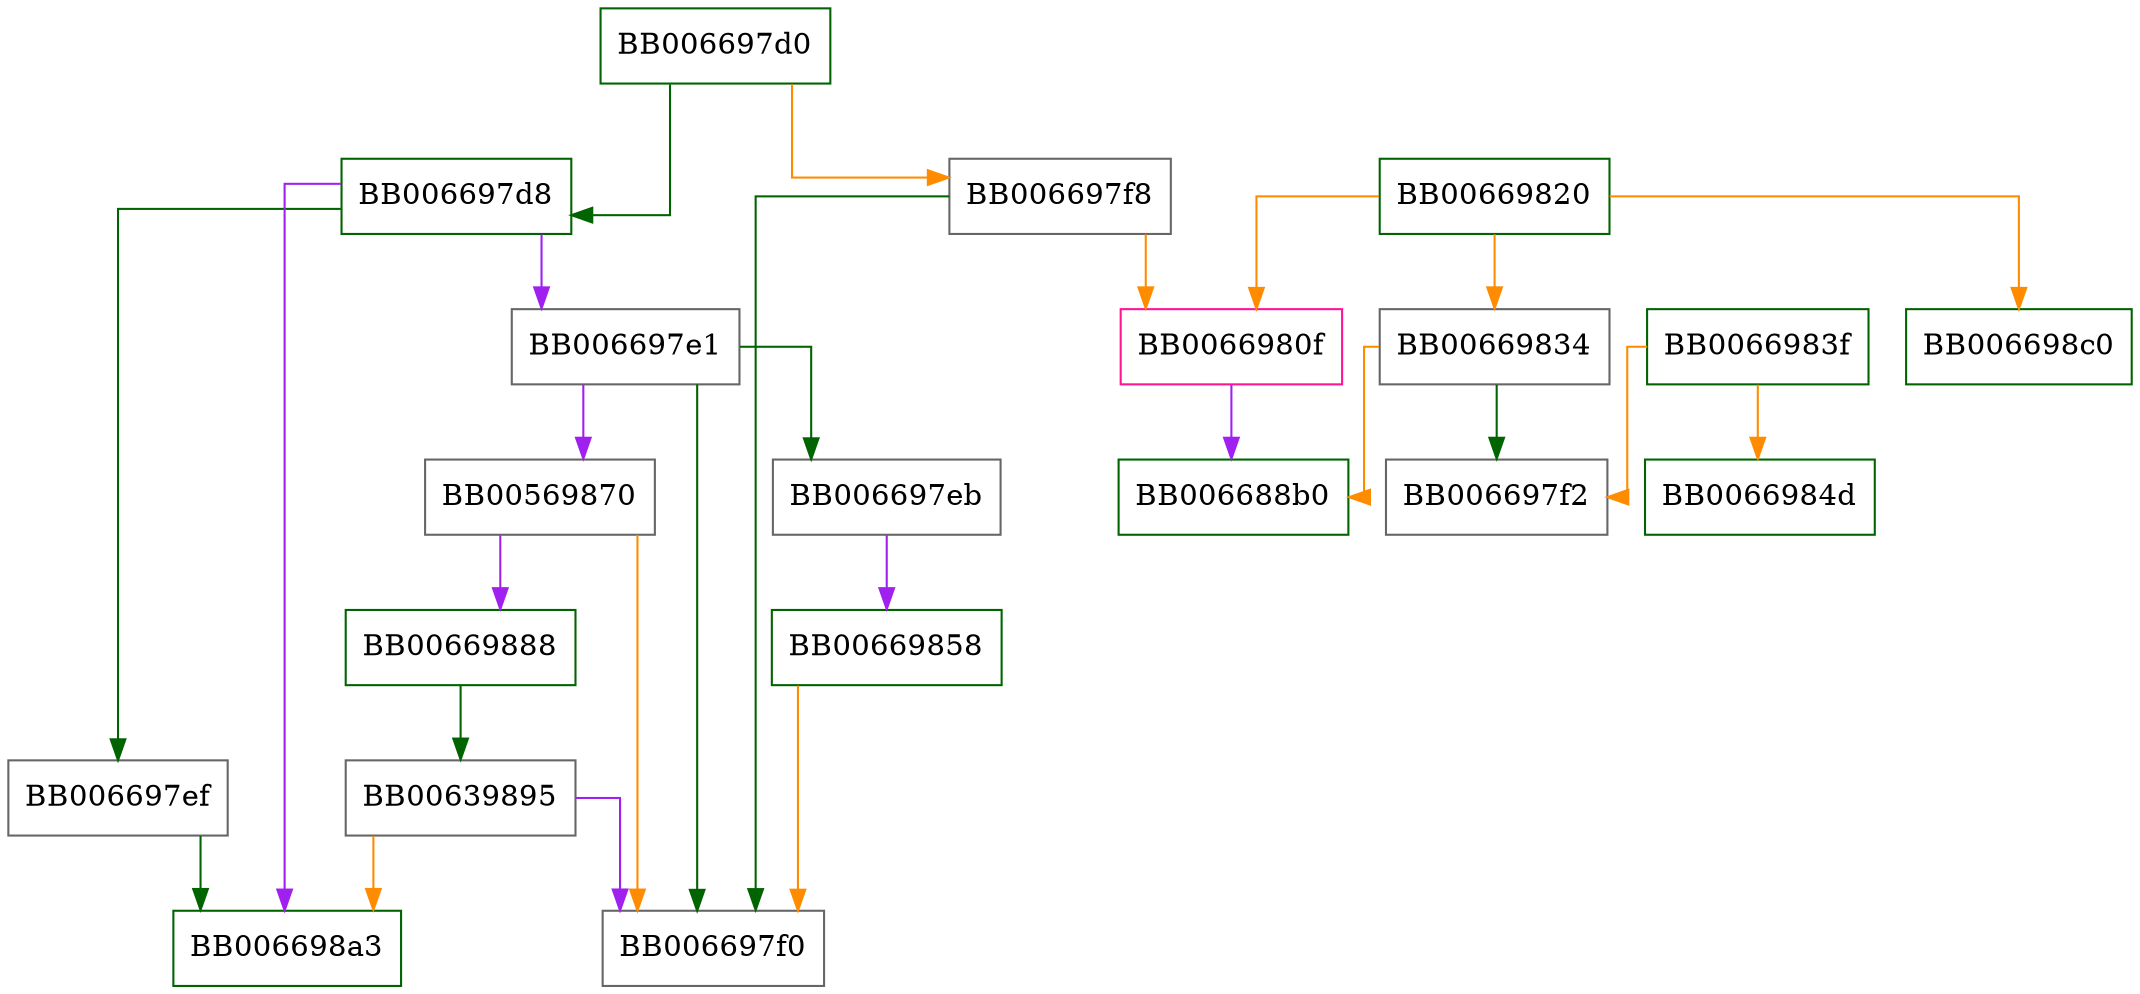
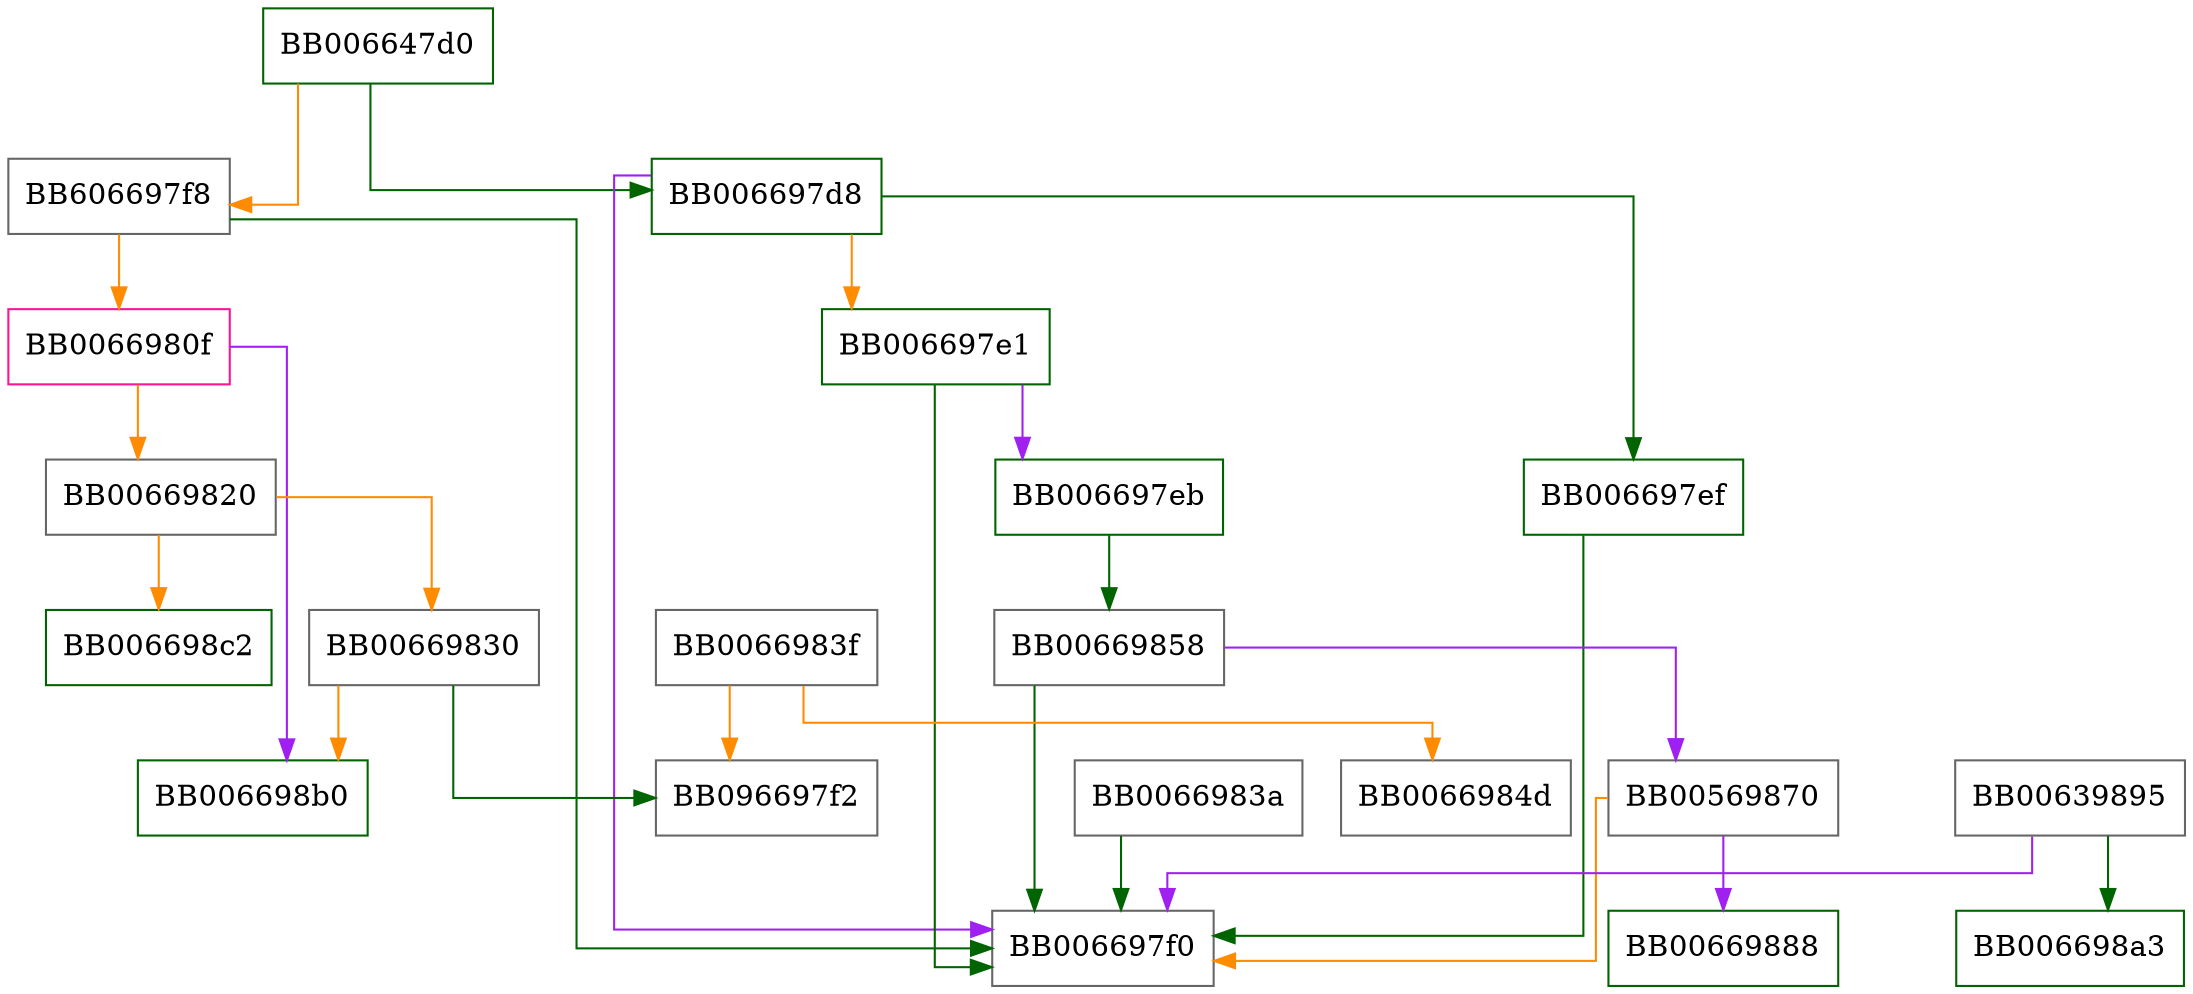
(715, 46) -> (378, 46)
(1060, 196) -> (119, 196)
(1272, 196) -> (138, 411)
(1495, 196) -> (161, 497)
(542, 261) -> (852, 261)
(626, 347) -> (936, 347)
(1495, 347) -> (424, 648)
(1758, 347) -> (767, 648)
(2019, 347) -> (159, 648)
(811, 357) -> (1023, 411)
(583, 411) -> (1496, 648)
(887, 497) -> (1109, 497)
(1233, 497) -> (253, 798)
(1497, 497) -> (767, 798)
(1760, 497) -> (1456, 798)
(285, 509) -> (614, 713)
(887, 562) -> (1109, 562)
(887, 648) -> (1109, 648)
(461, 712) -> none
(798, 788) -> (1035, 788)
(118, 798) -> (1634, 497)
none -> (1189, 798)
(201, 862) -> (1583, 910)
(373, 862) -> (2108, 862)
